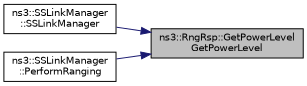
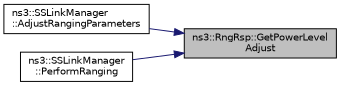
(60, 19) -> (77, 19)
(227, 43) -> (260, 43)
